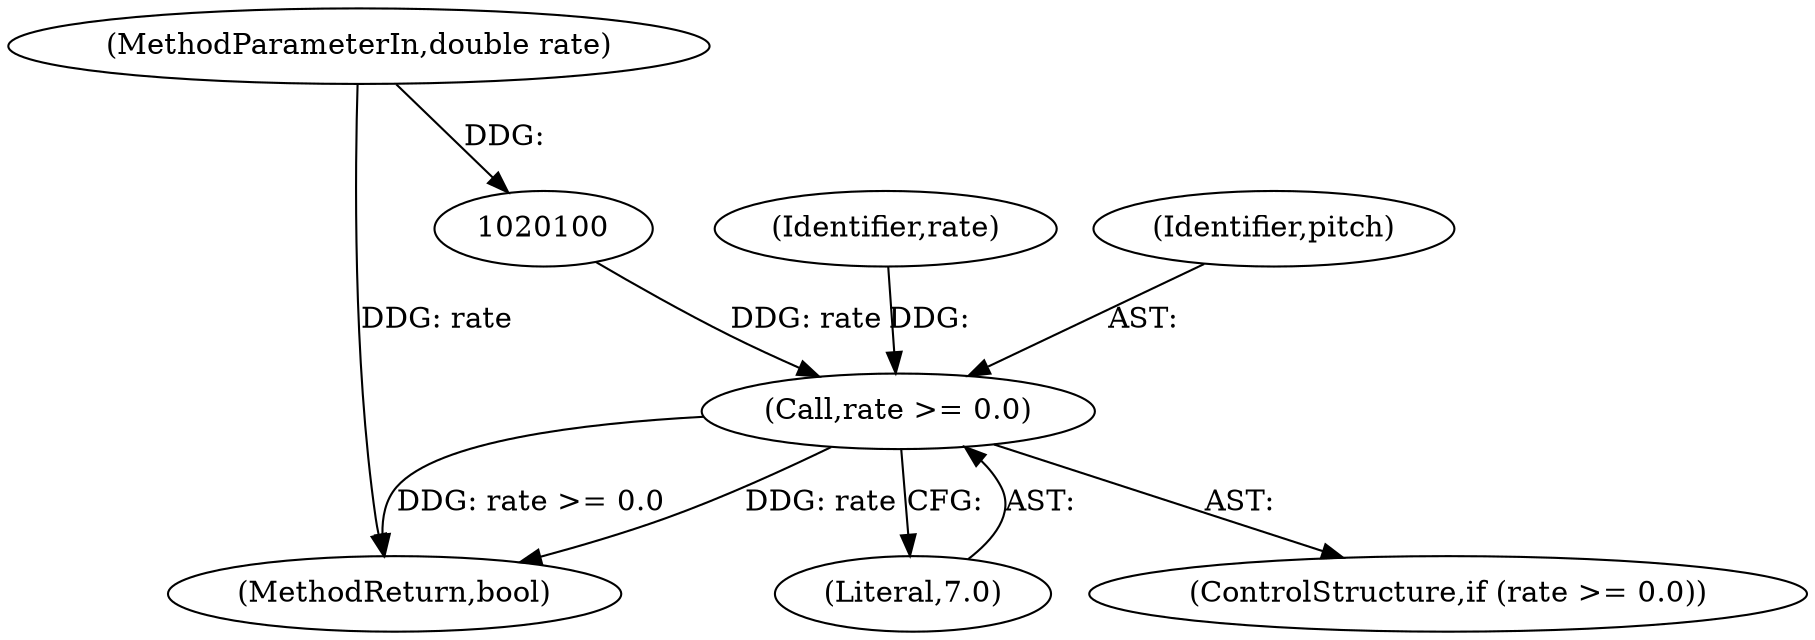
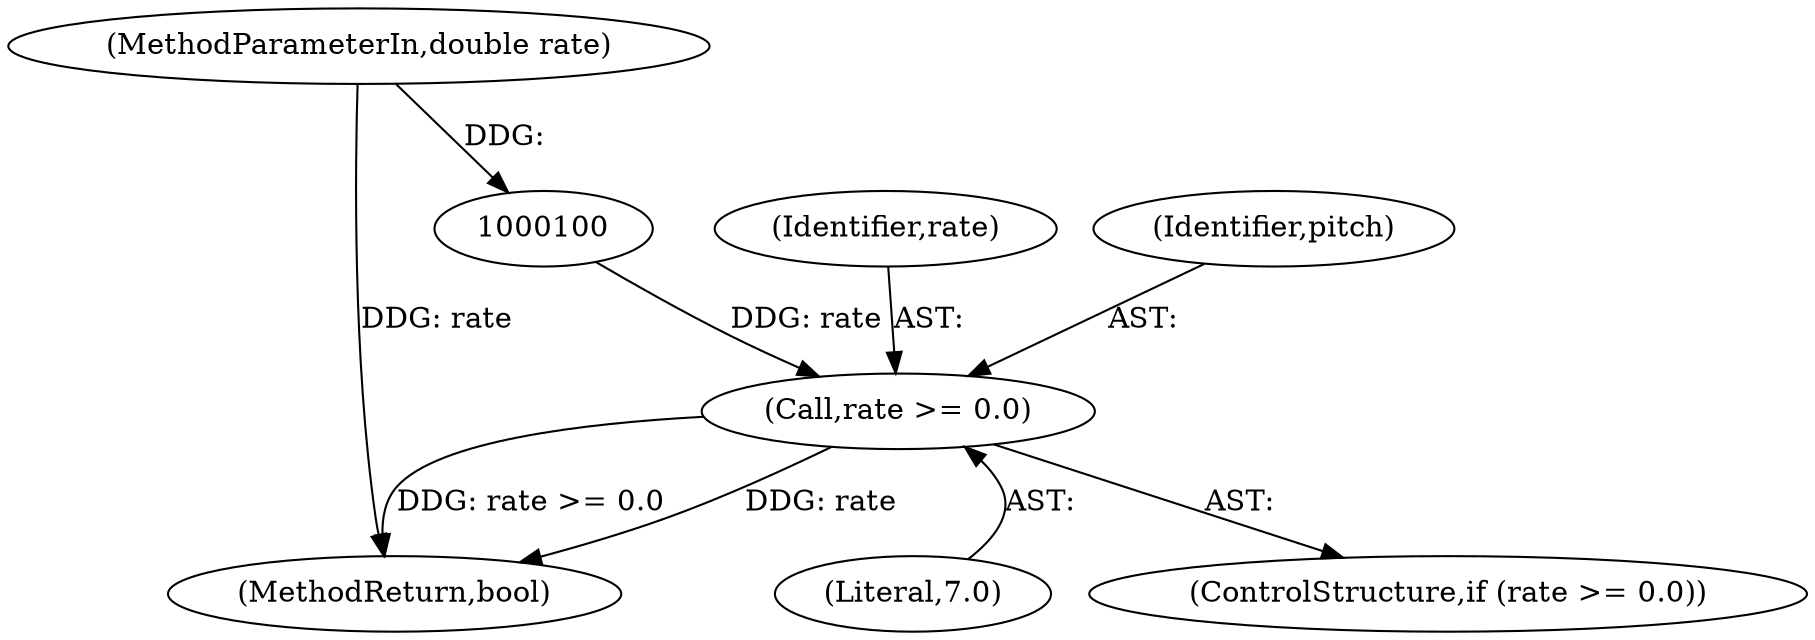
(544, 229) -> (544, 229)
(934, 320) -> (934, 320)
(905, 492) -> none
